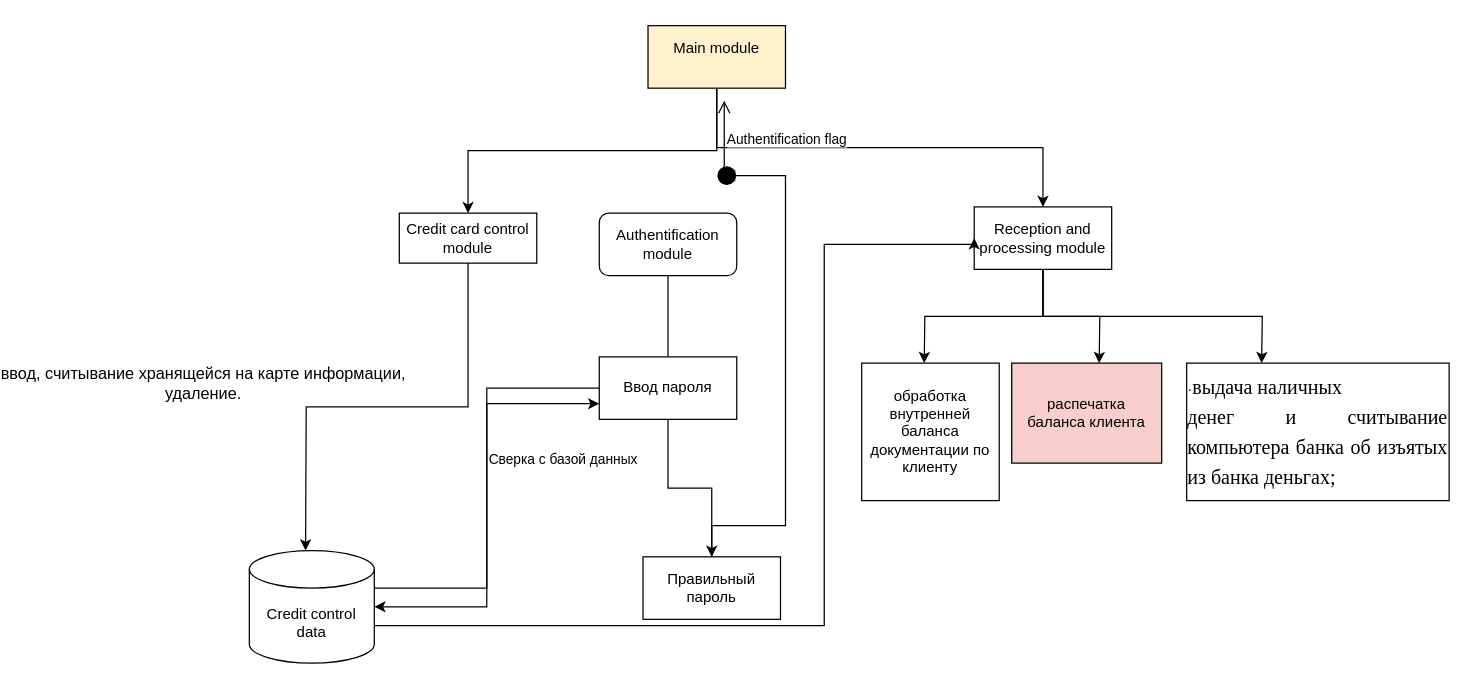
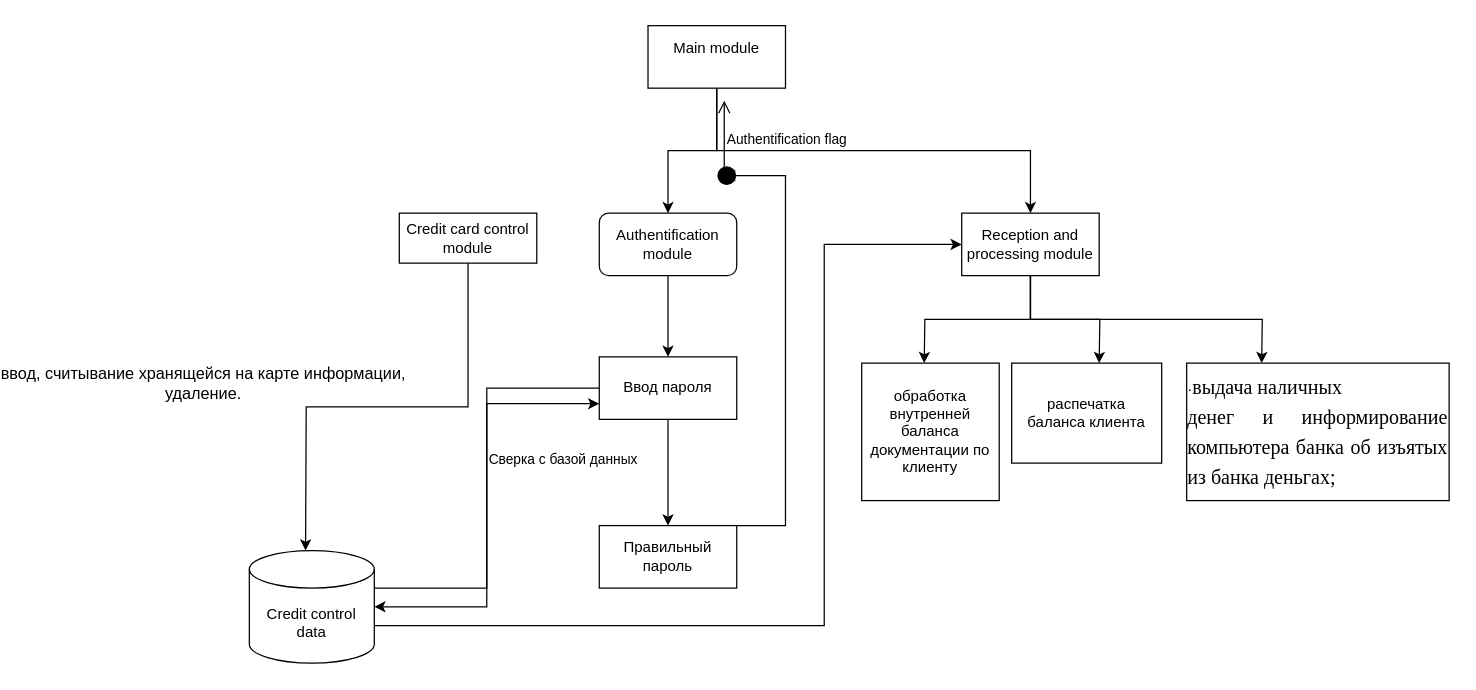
(717, 57) -> (717, 57)
(540, 151) -> none
none -> (668, 178)
(1043, 238) -> (1031, 244)
(668, 350) -> (668, 347)
(1087, 413) -> (1087, 413)
(1318, 432) -> (1318, 432)
(712, 588) -> (668, 557)
